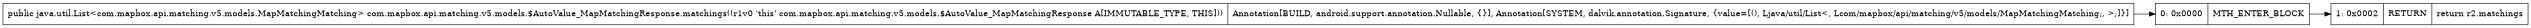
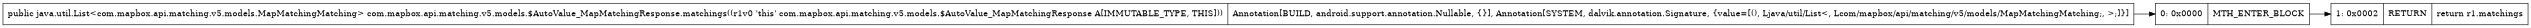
(2480, 14) -> (2480, 14)
